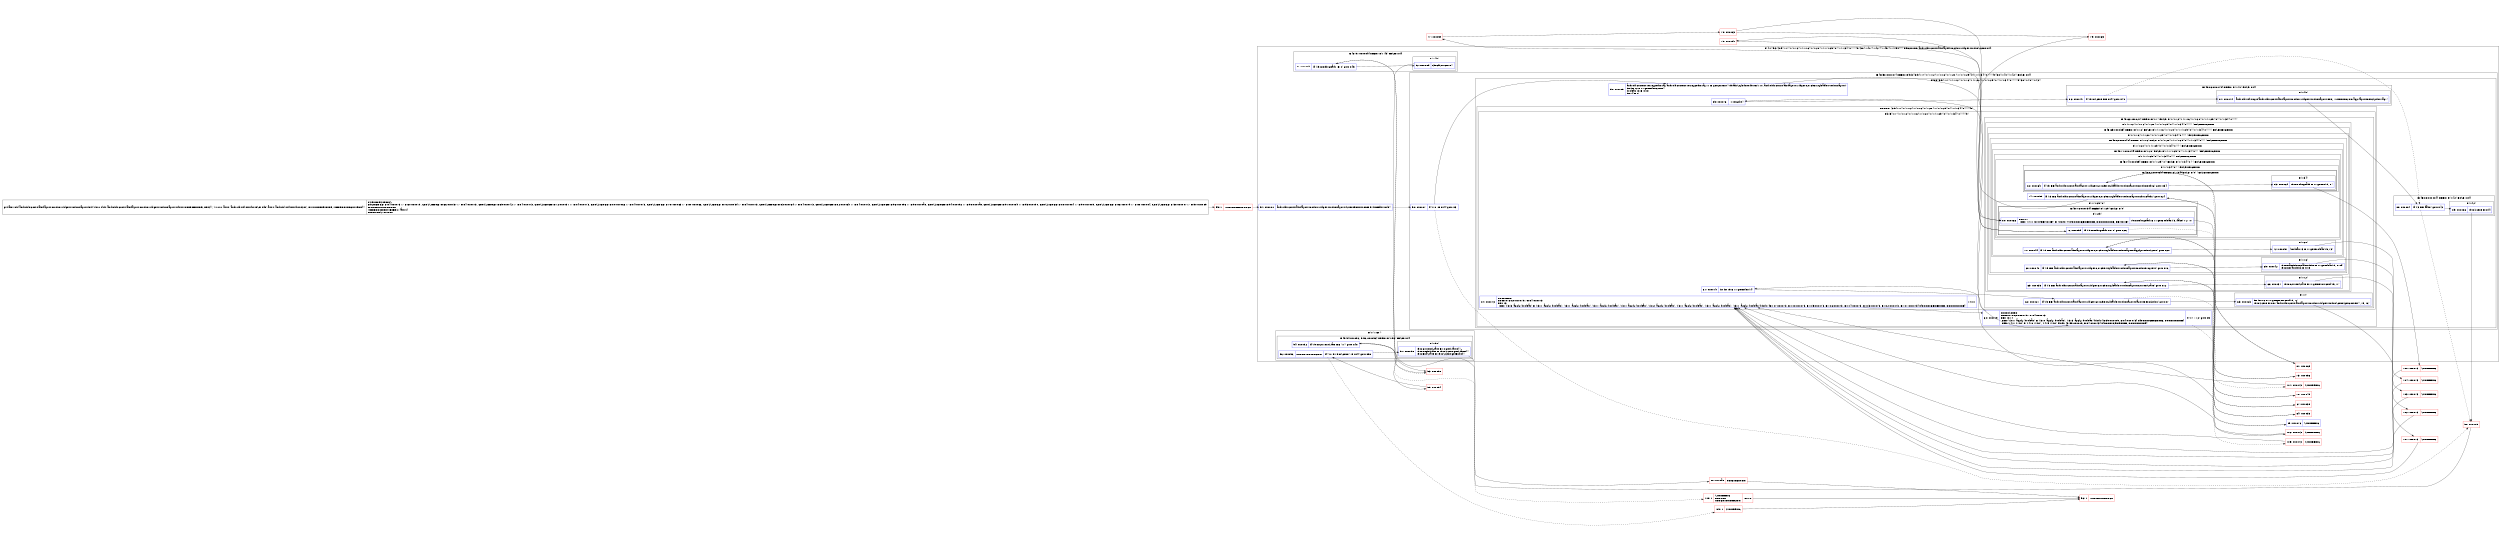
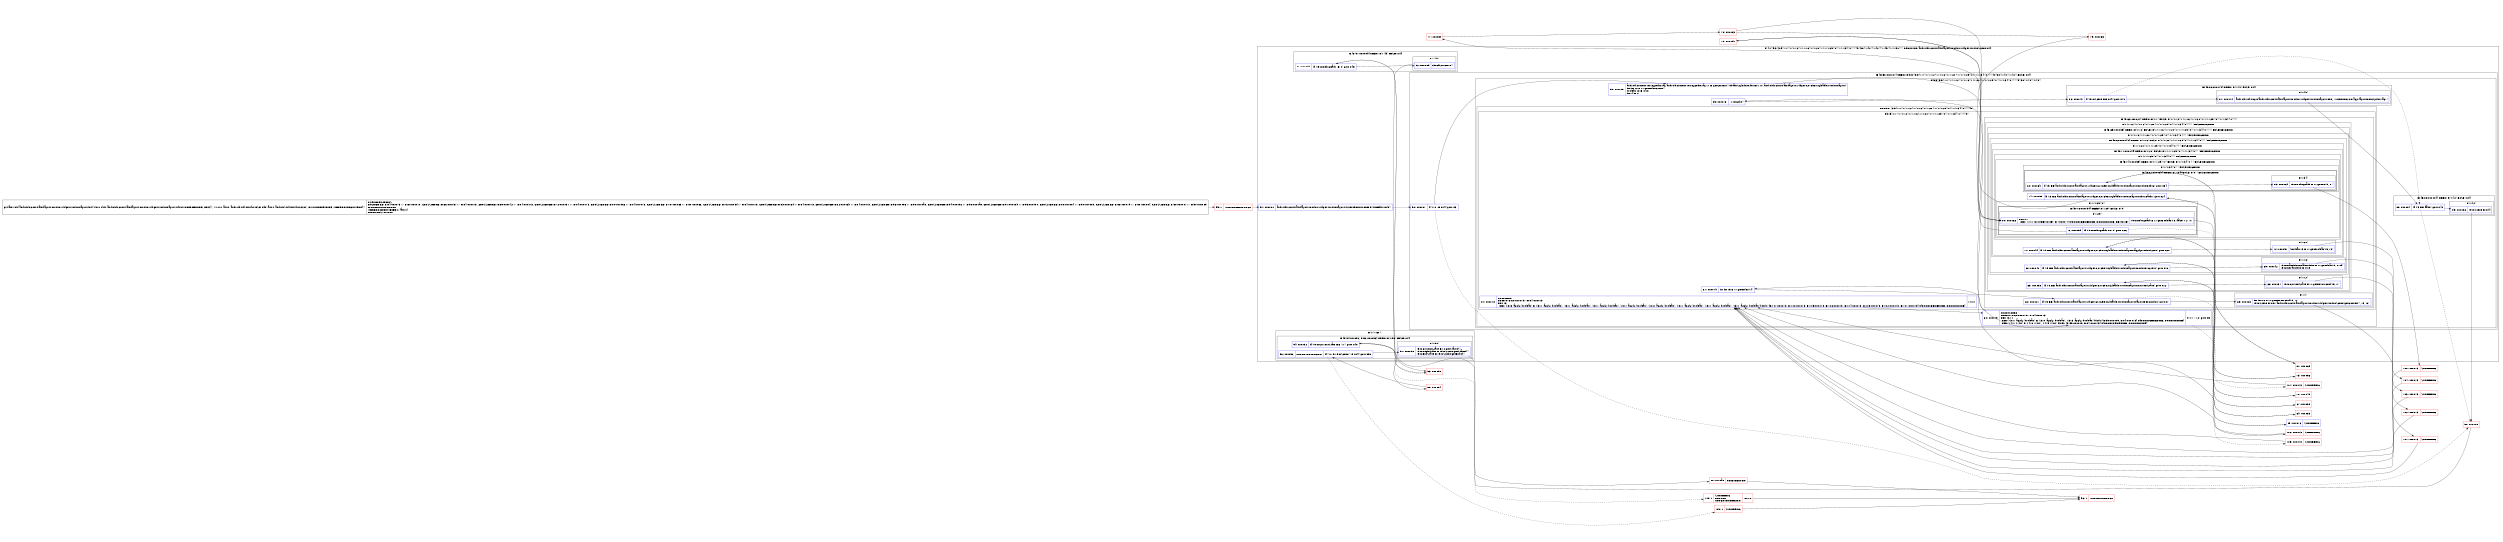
(1968, 58) -> (1944, 47)
